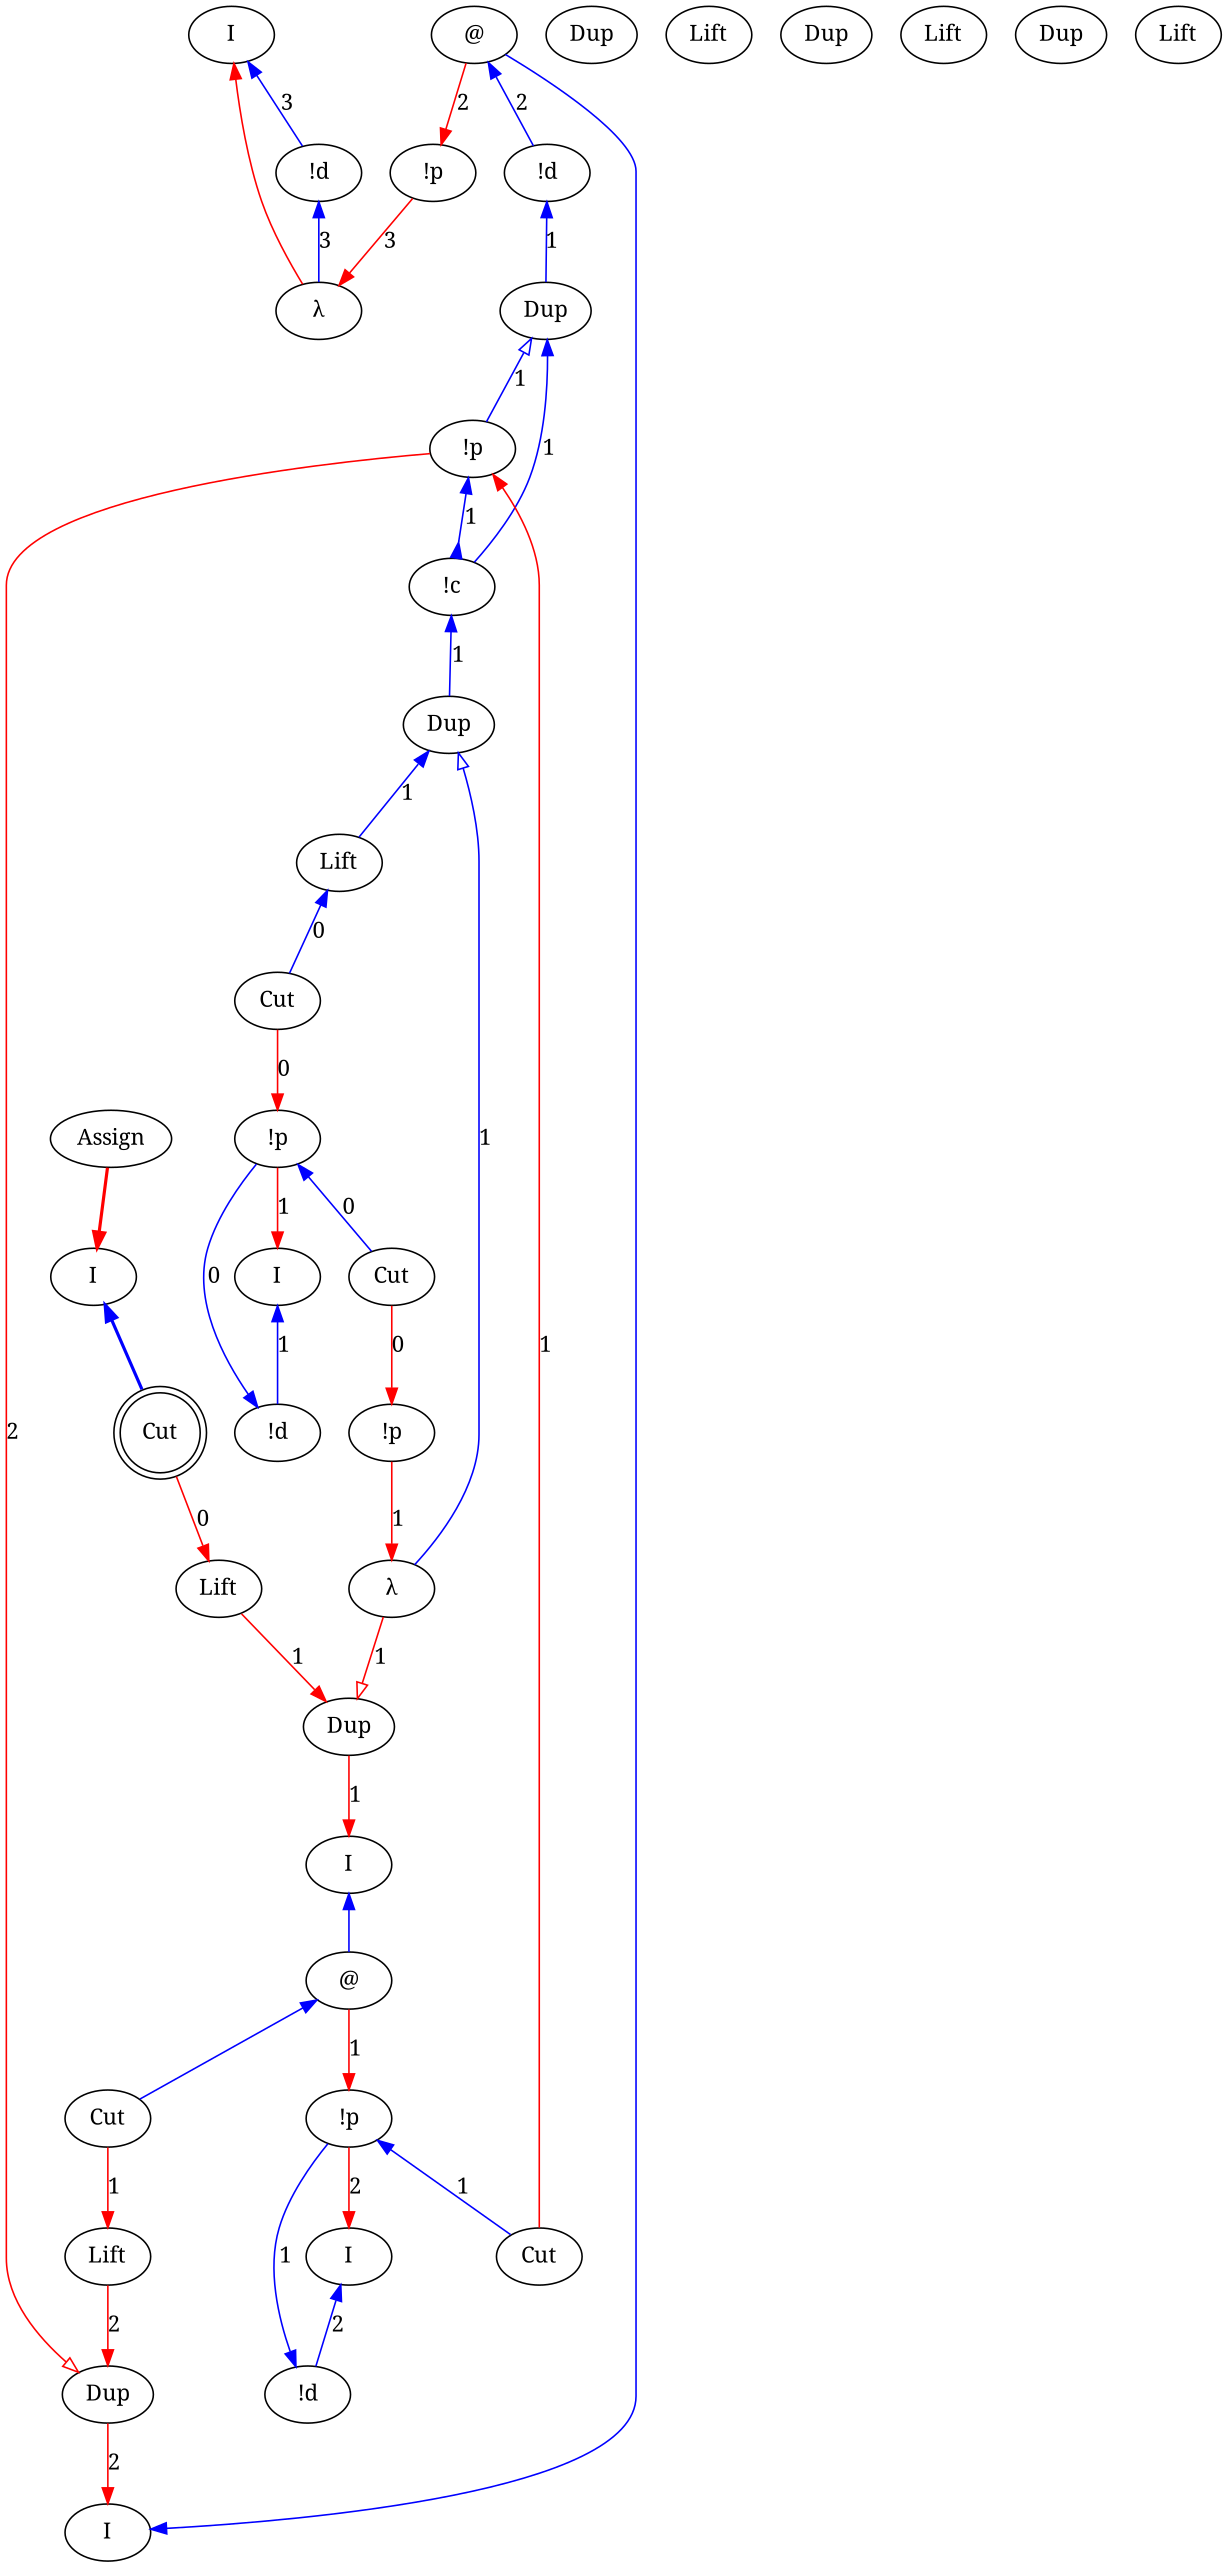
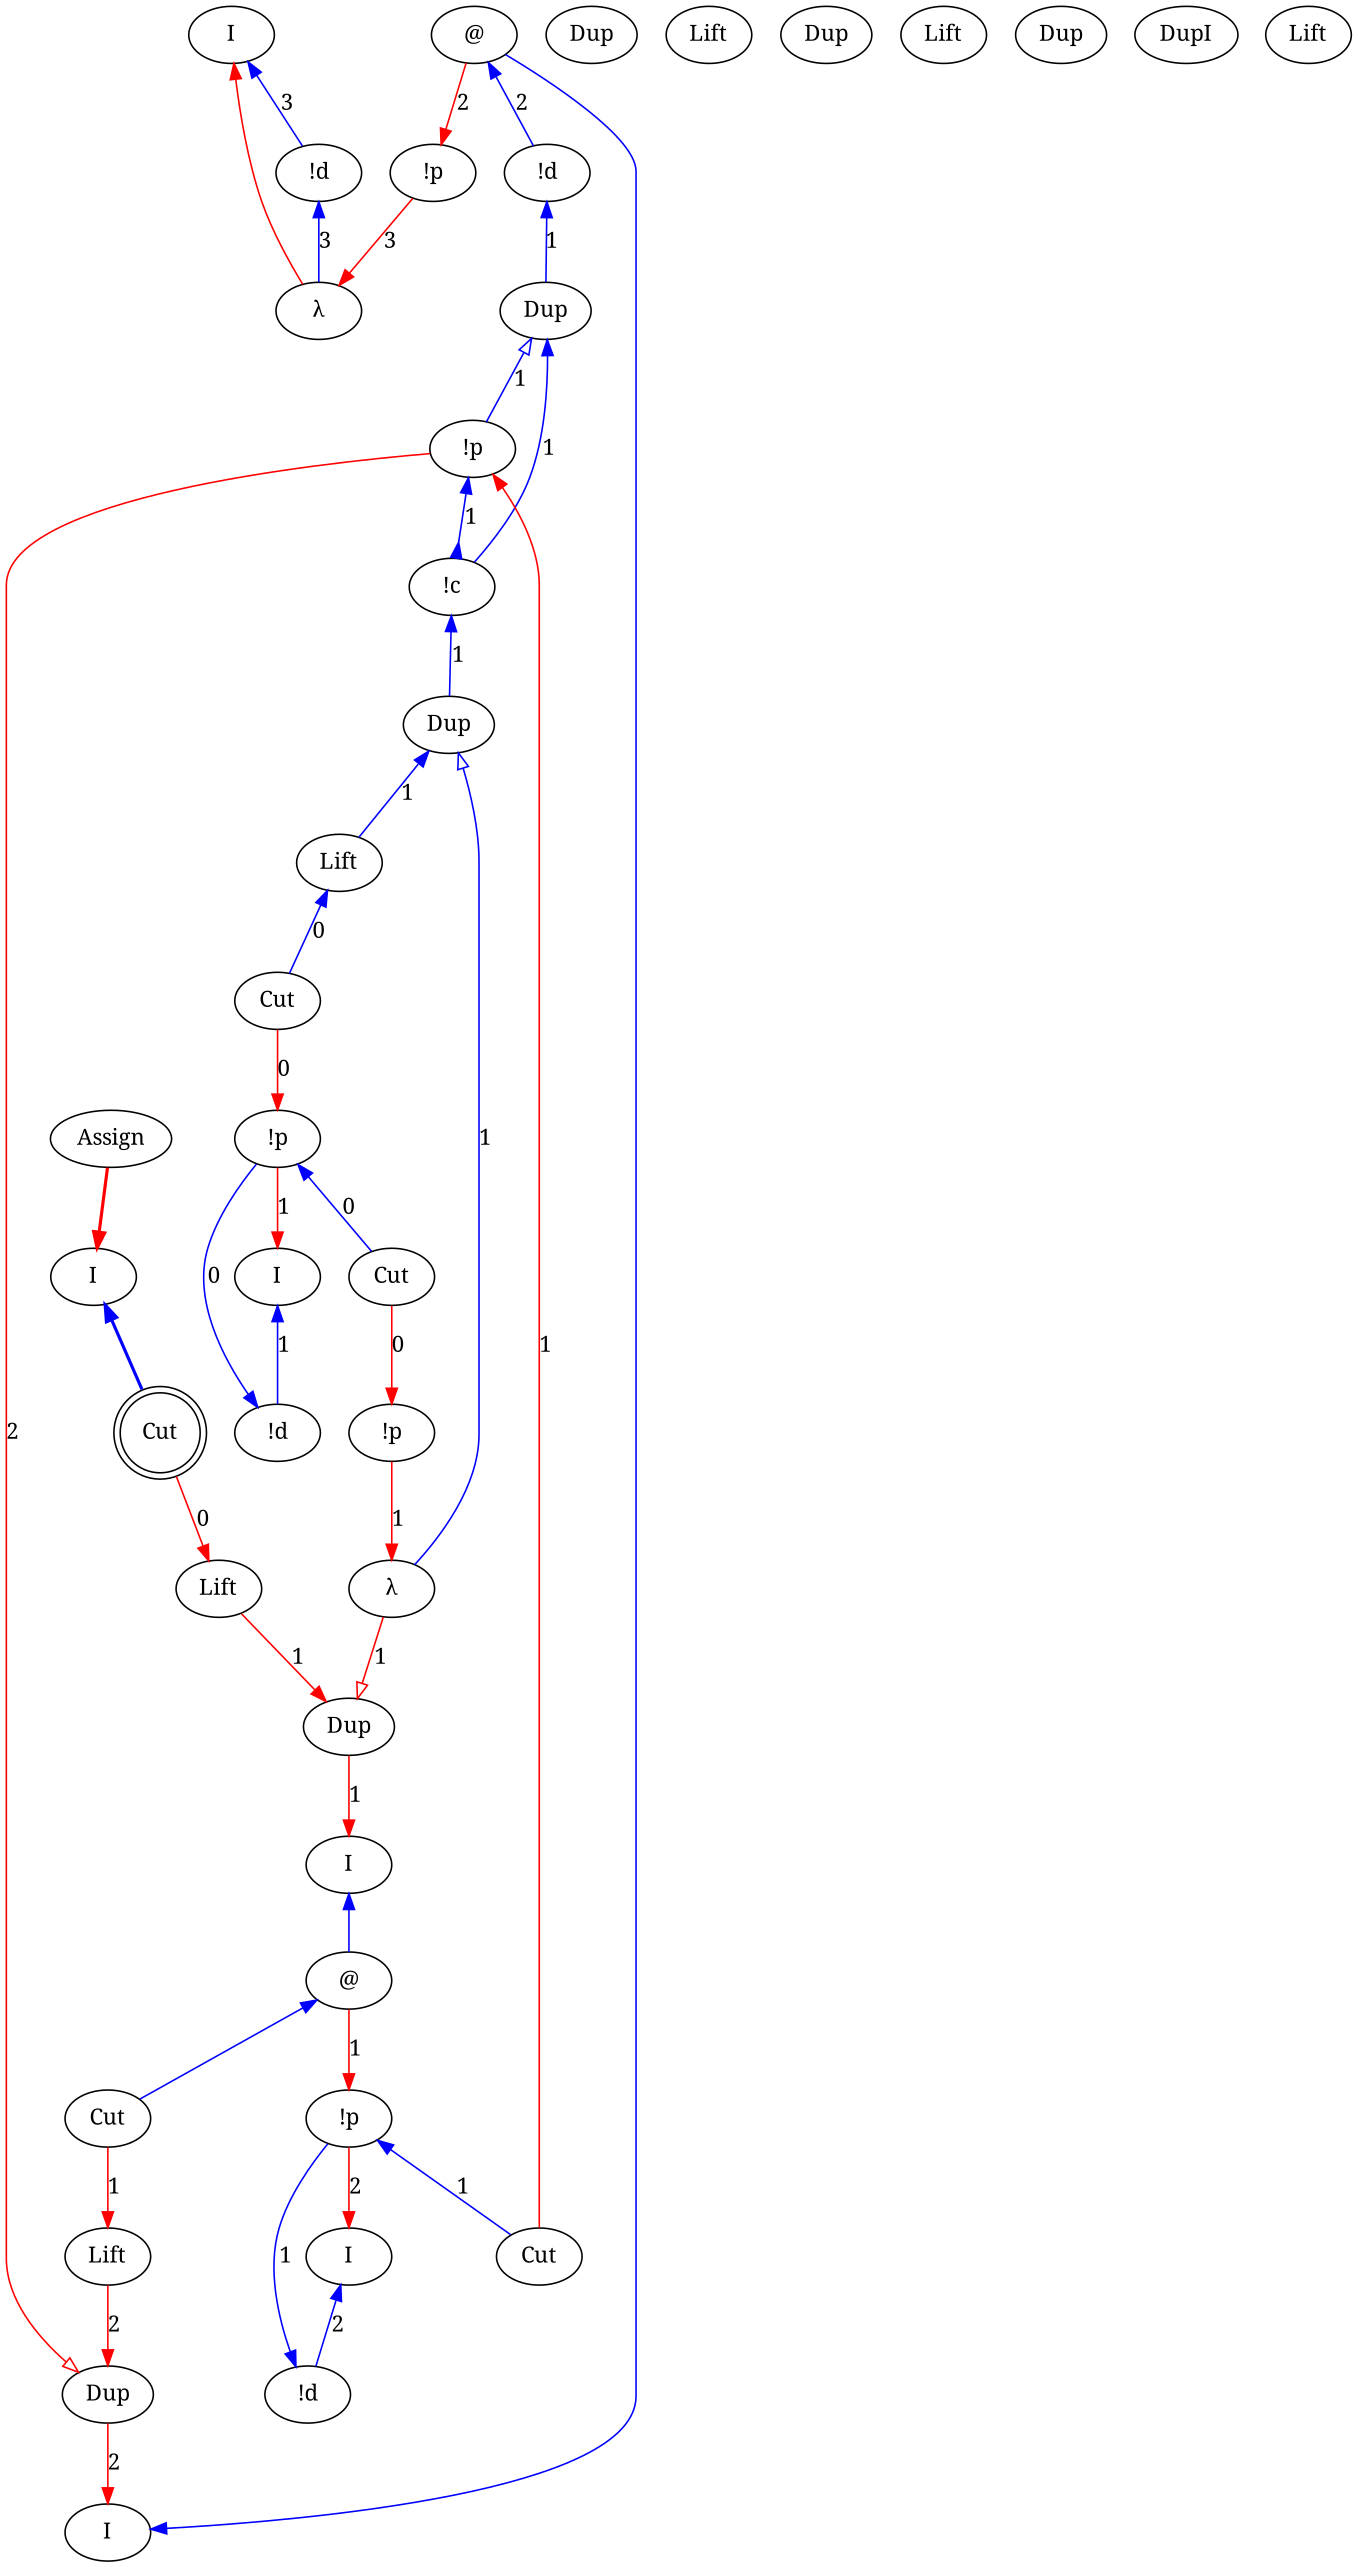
none -> (1186, 35)
